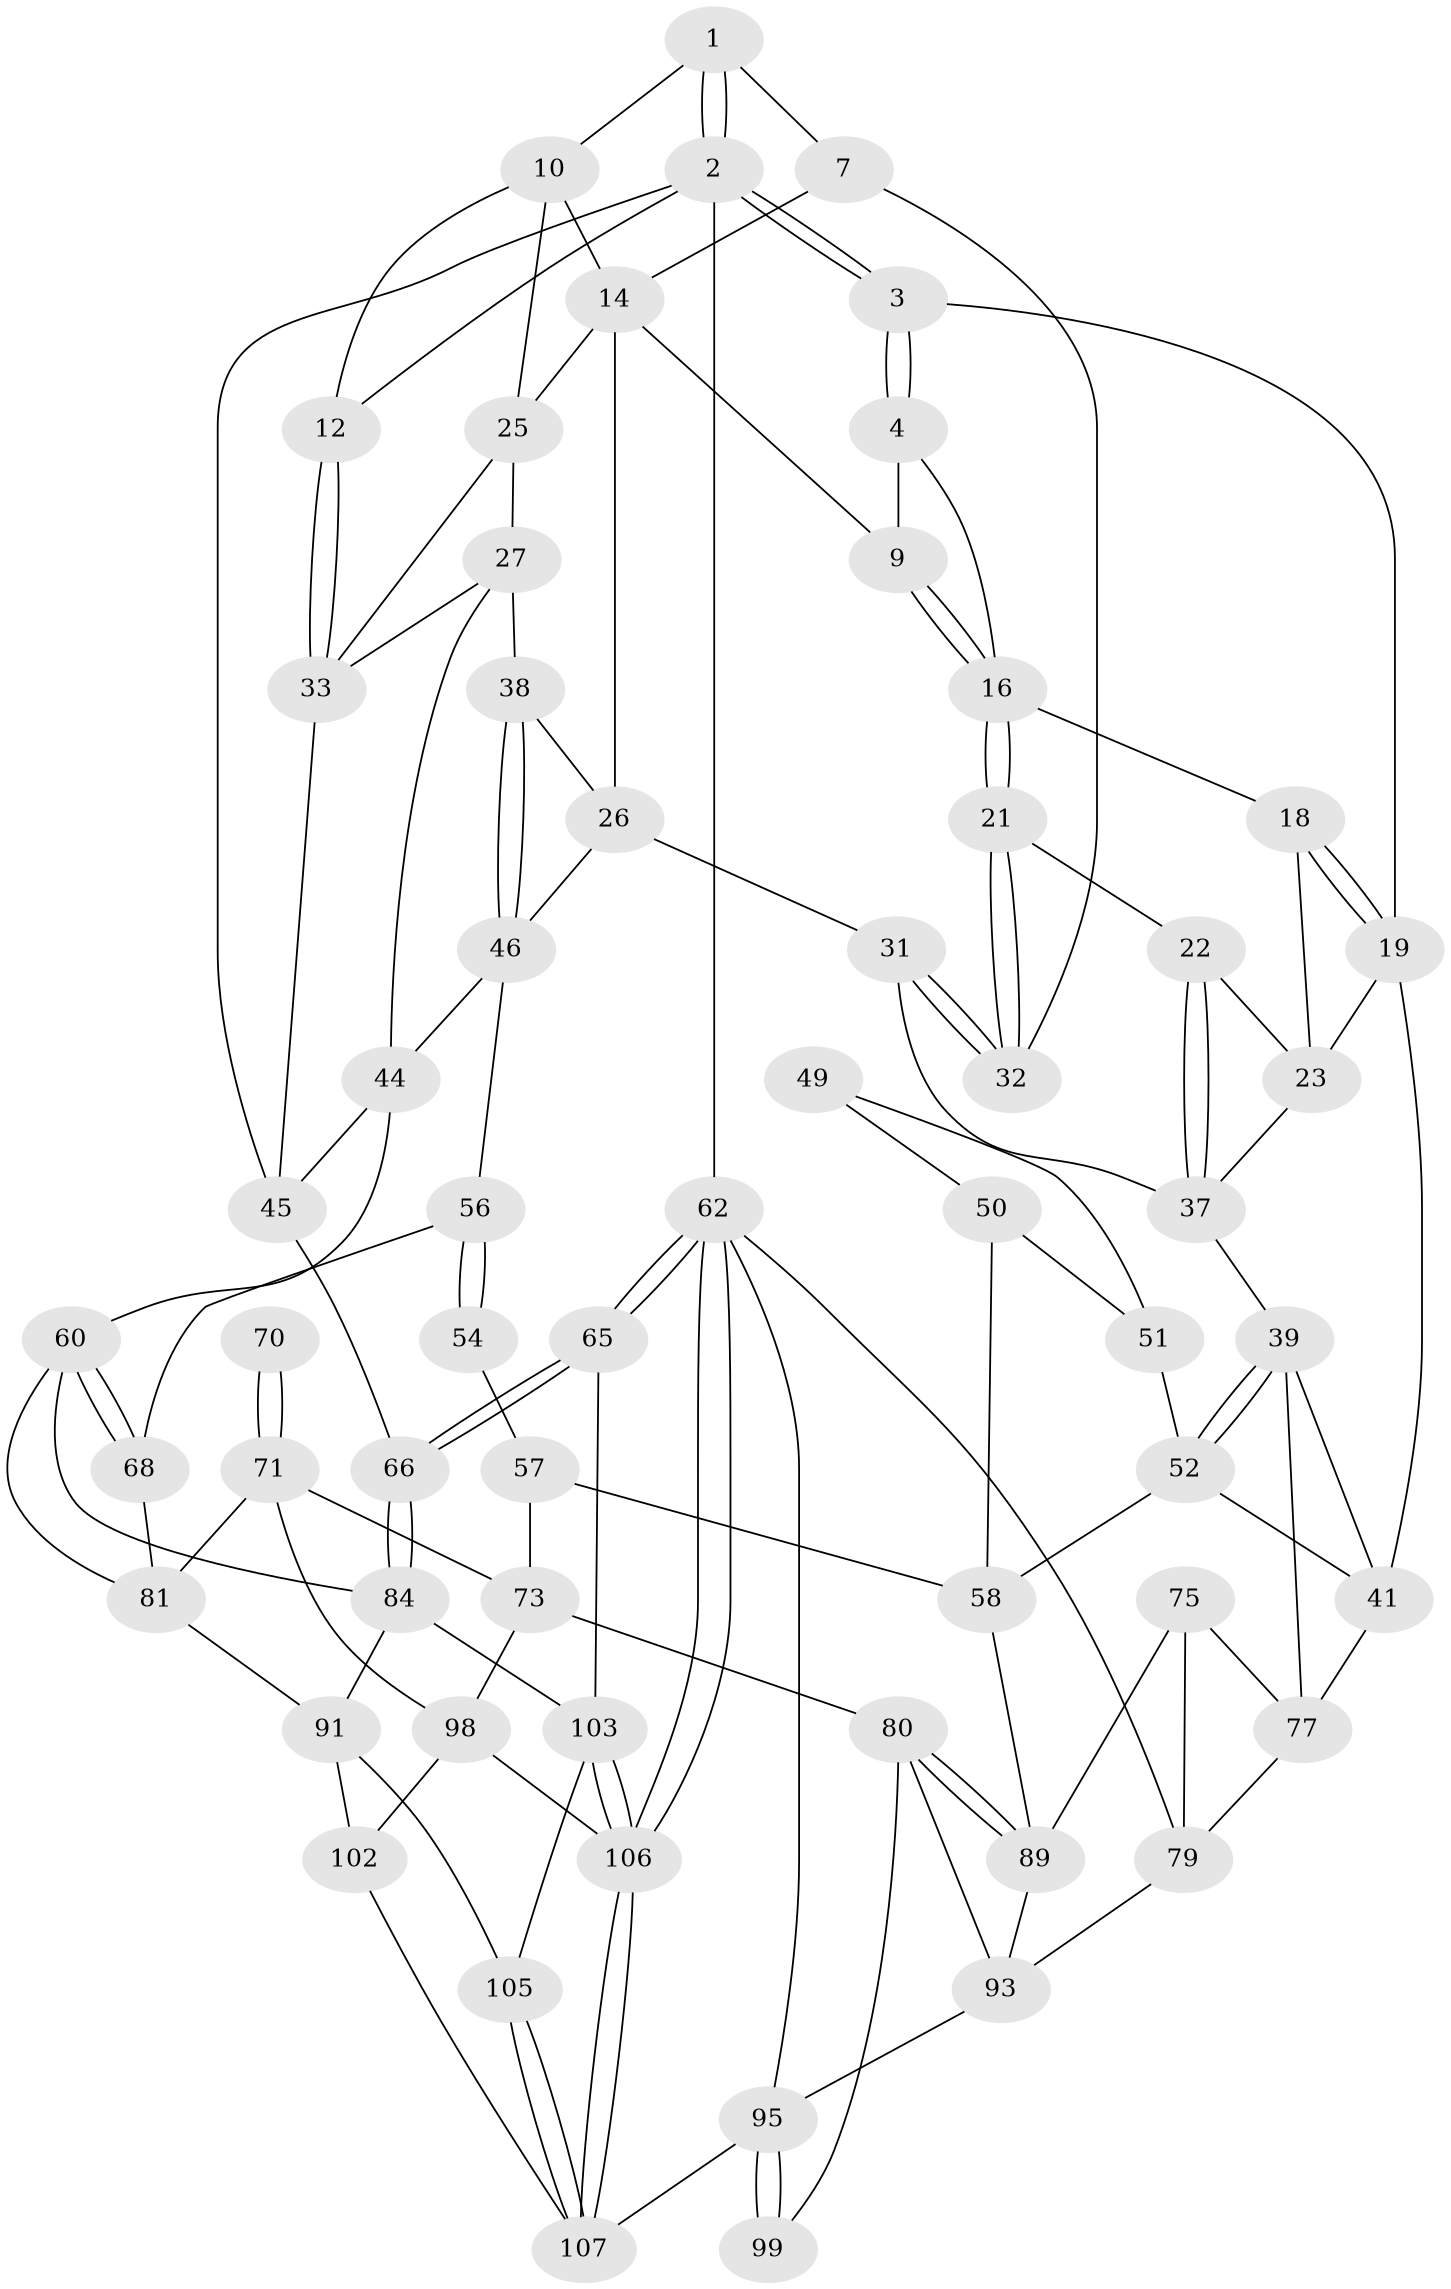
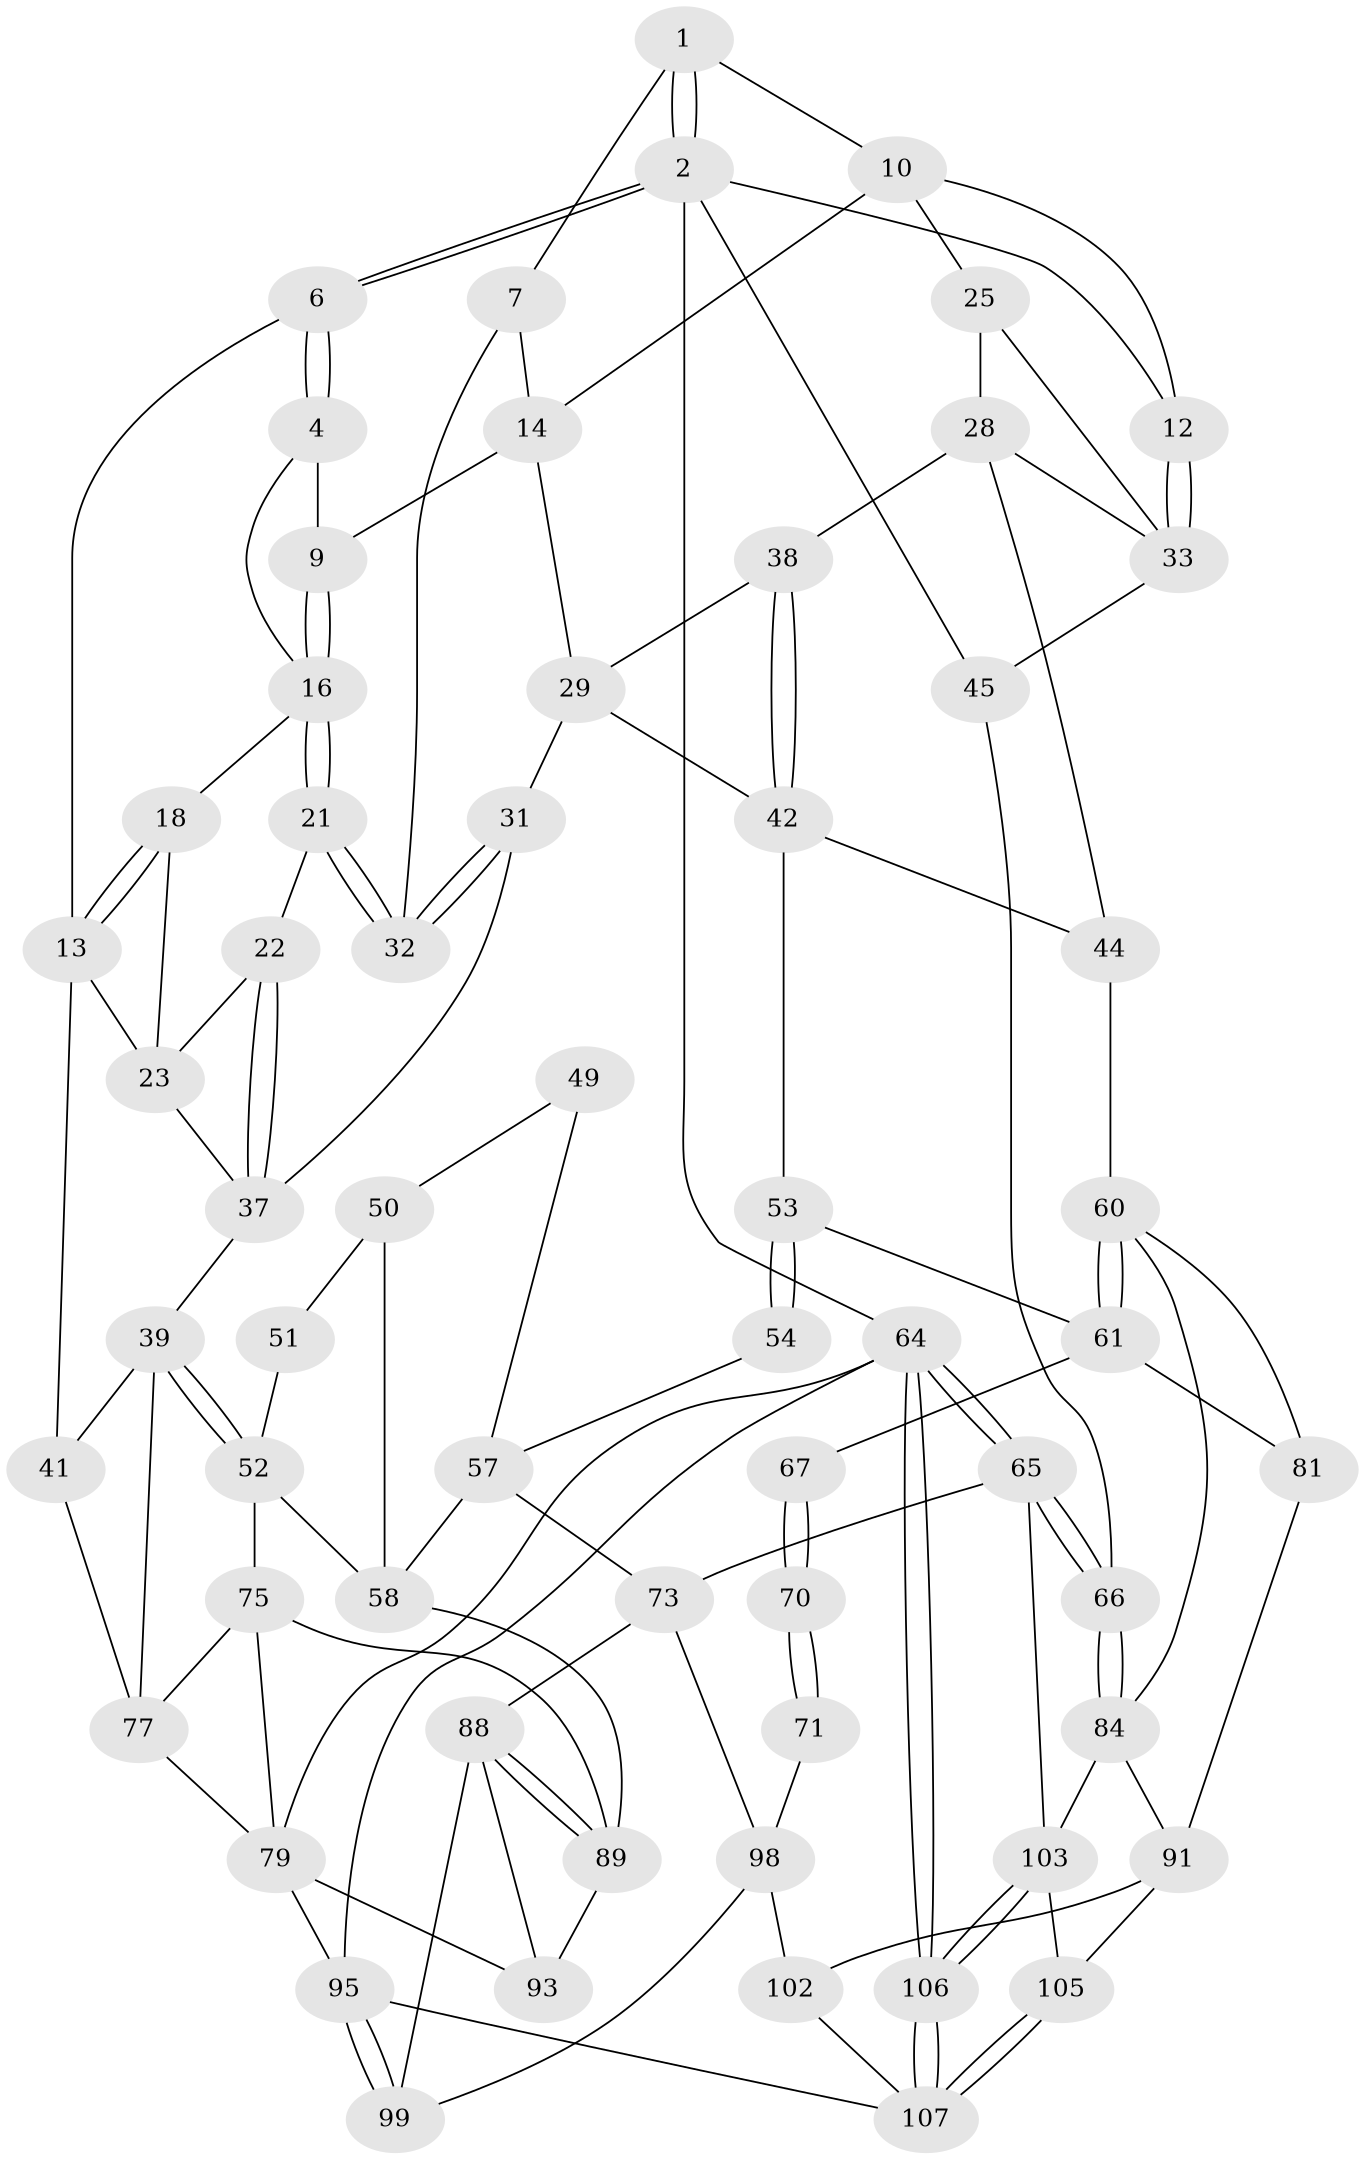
(898, 300) -> (318, 300)
(564, 365) -> none
(512, 560) -> (980, 430)
(615, 820) -> (576, 690)
(507, 950) -> (784, 820)
(1395, 950) -> (72, 950)
(334, 1145) -> none
(1048, 1172) -> (534, 1275)
(476, 1210) -> (784, 1210)
(714, 1210) -> (912, 1340)
(140, 1470) -> (1110, 1340)
none -> (796, 1470)
(1282, 1533) -> (255, 1535)
(213, 1535) -> none
(400, 1535) -> (842, 1528)
(898, 1730) -> (475, 1730)
(545, 1795) -> (609, 2022)
(885, 2055) -> (311, 1925)
